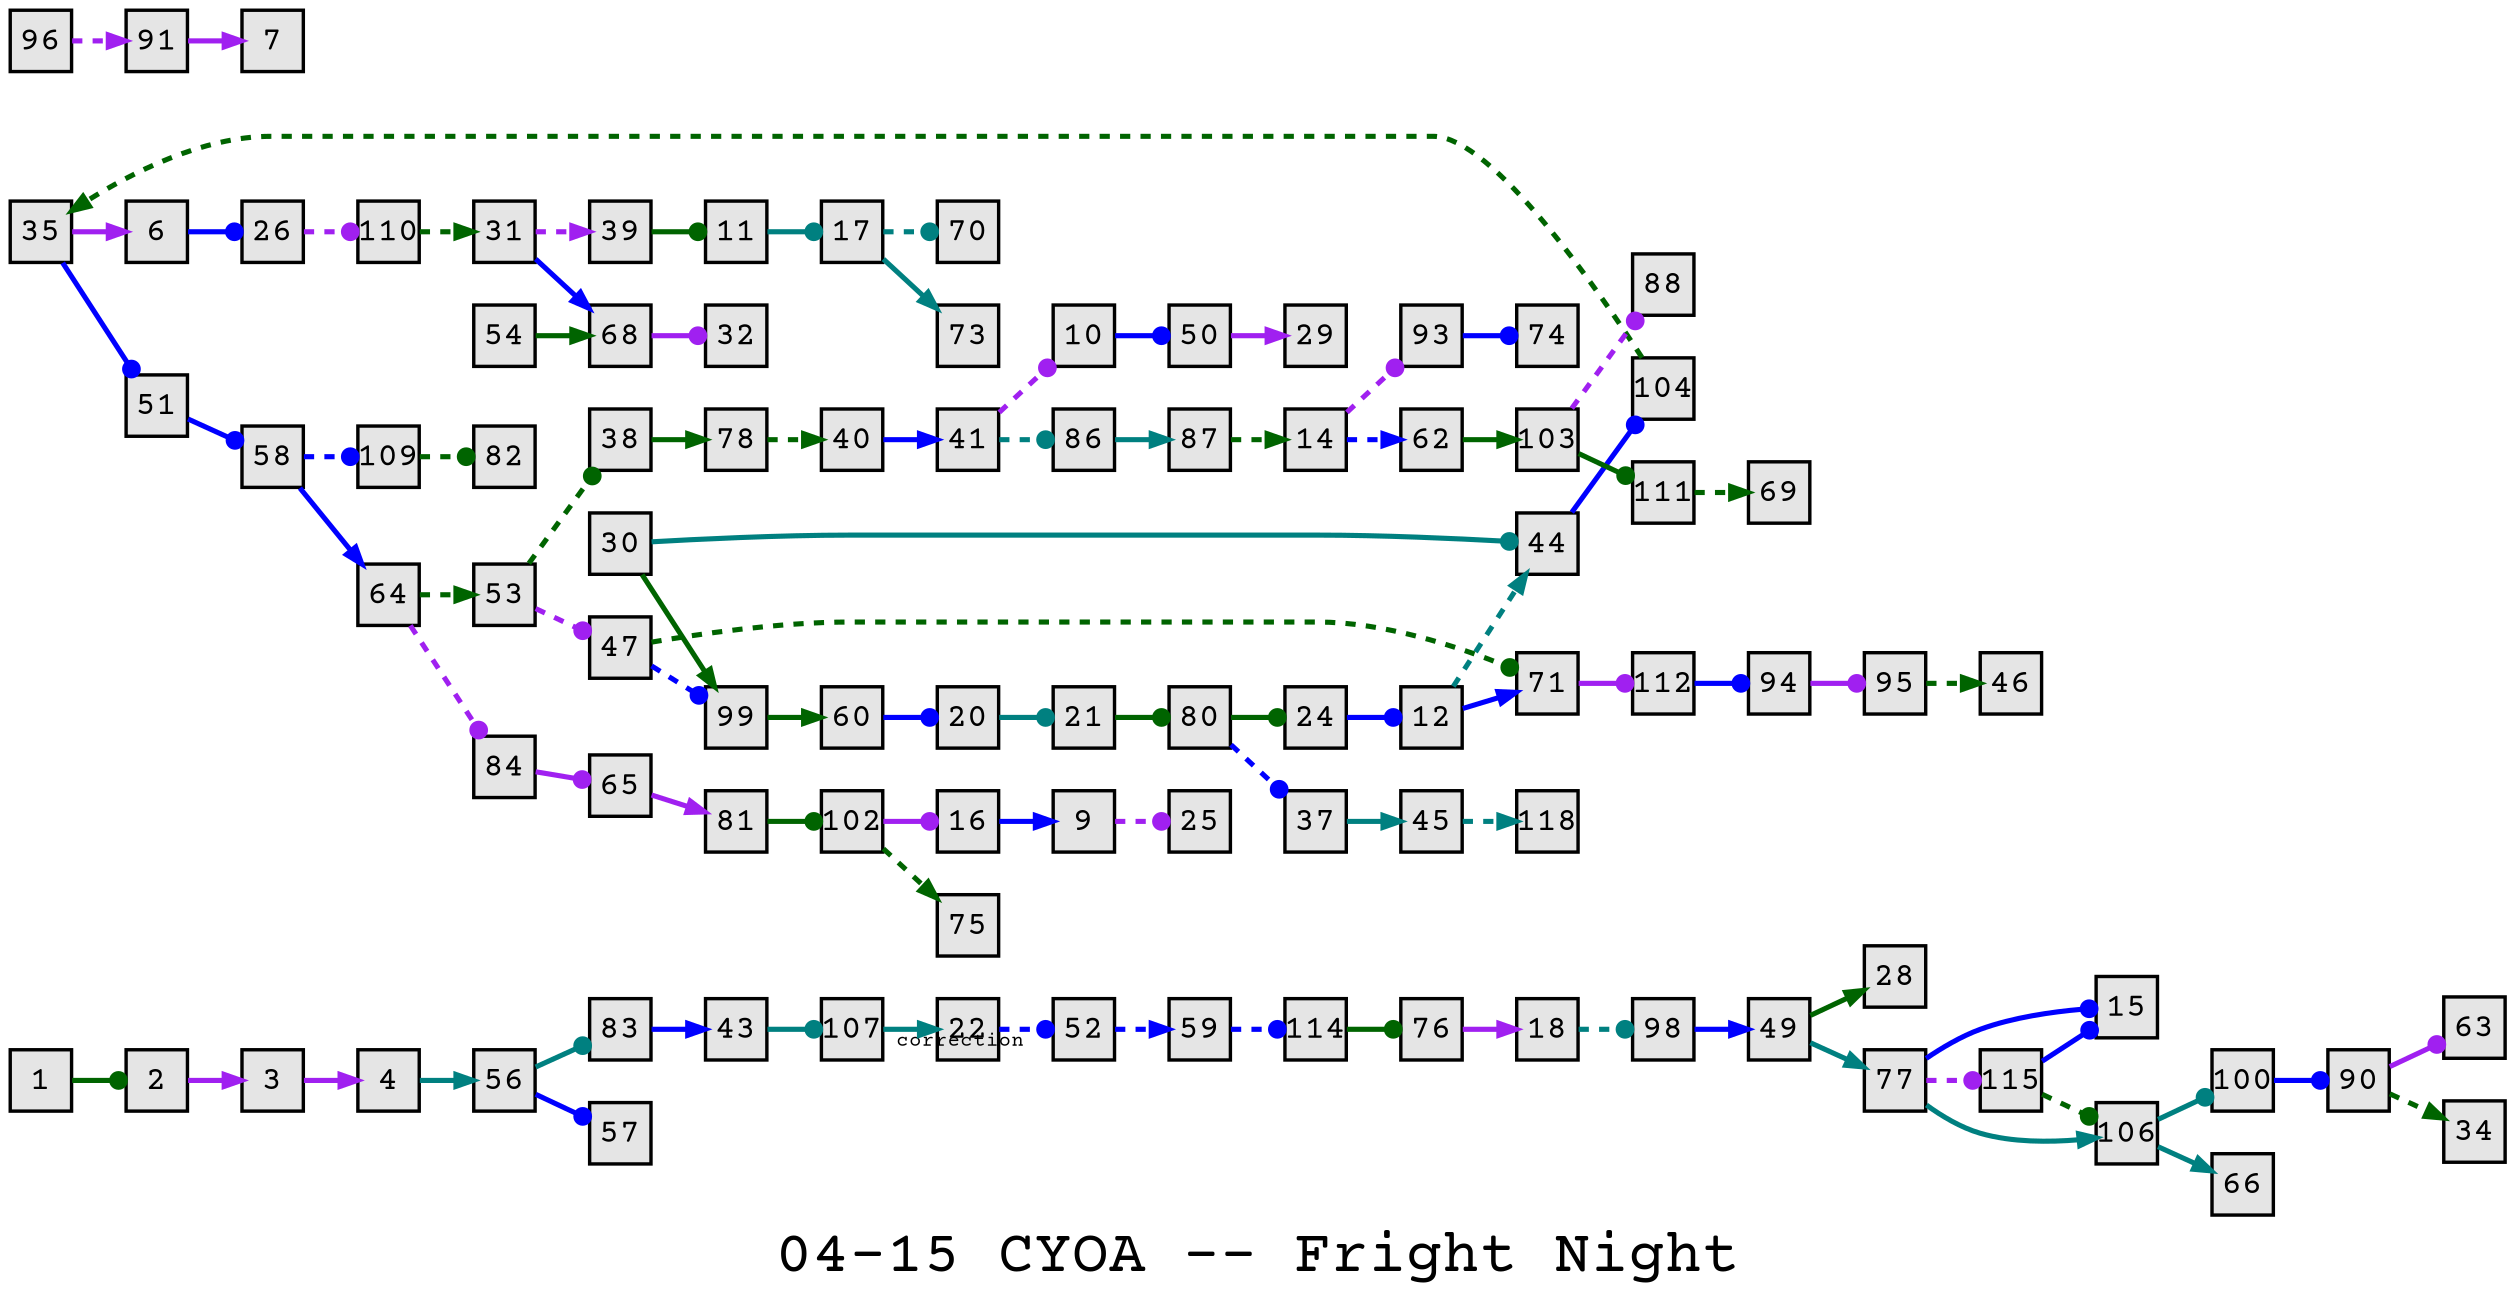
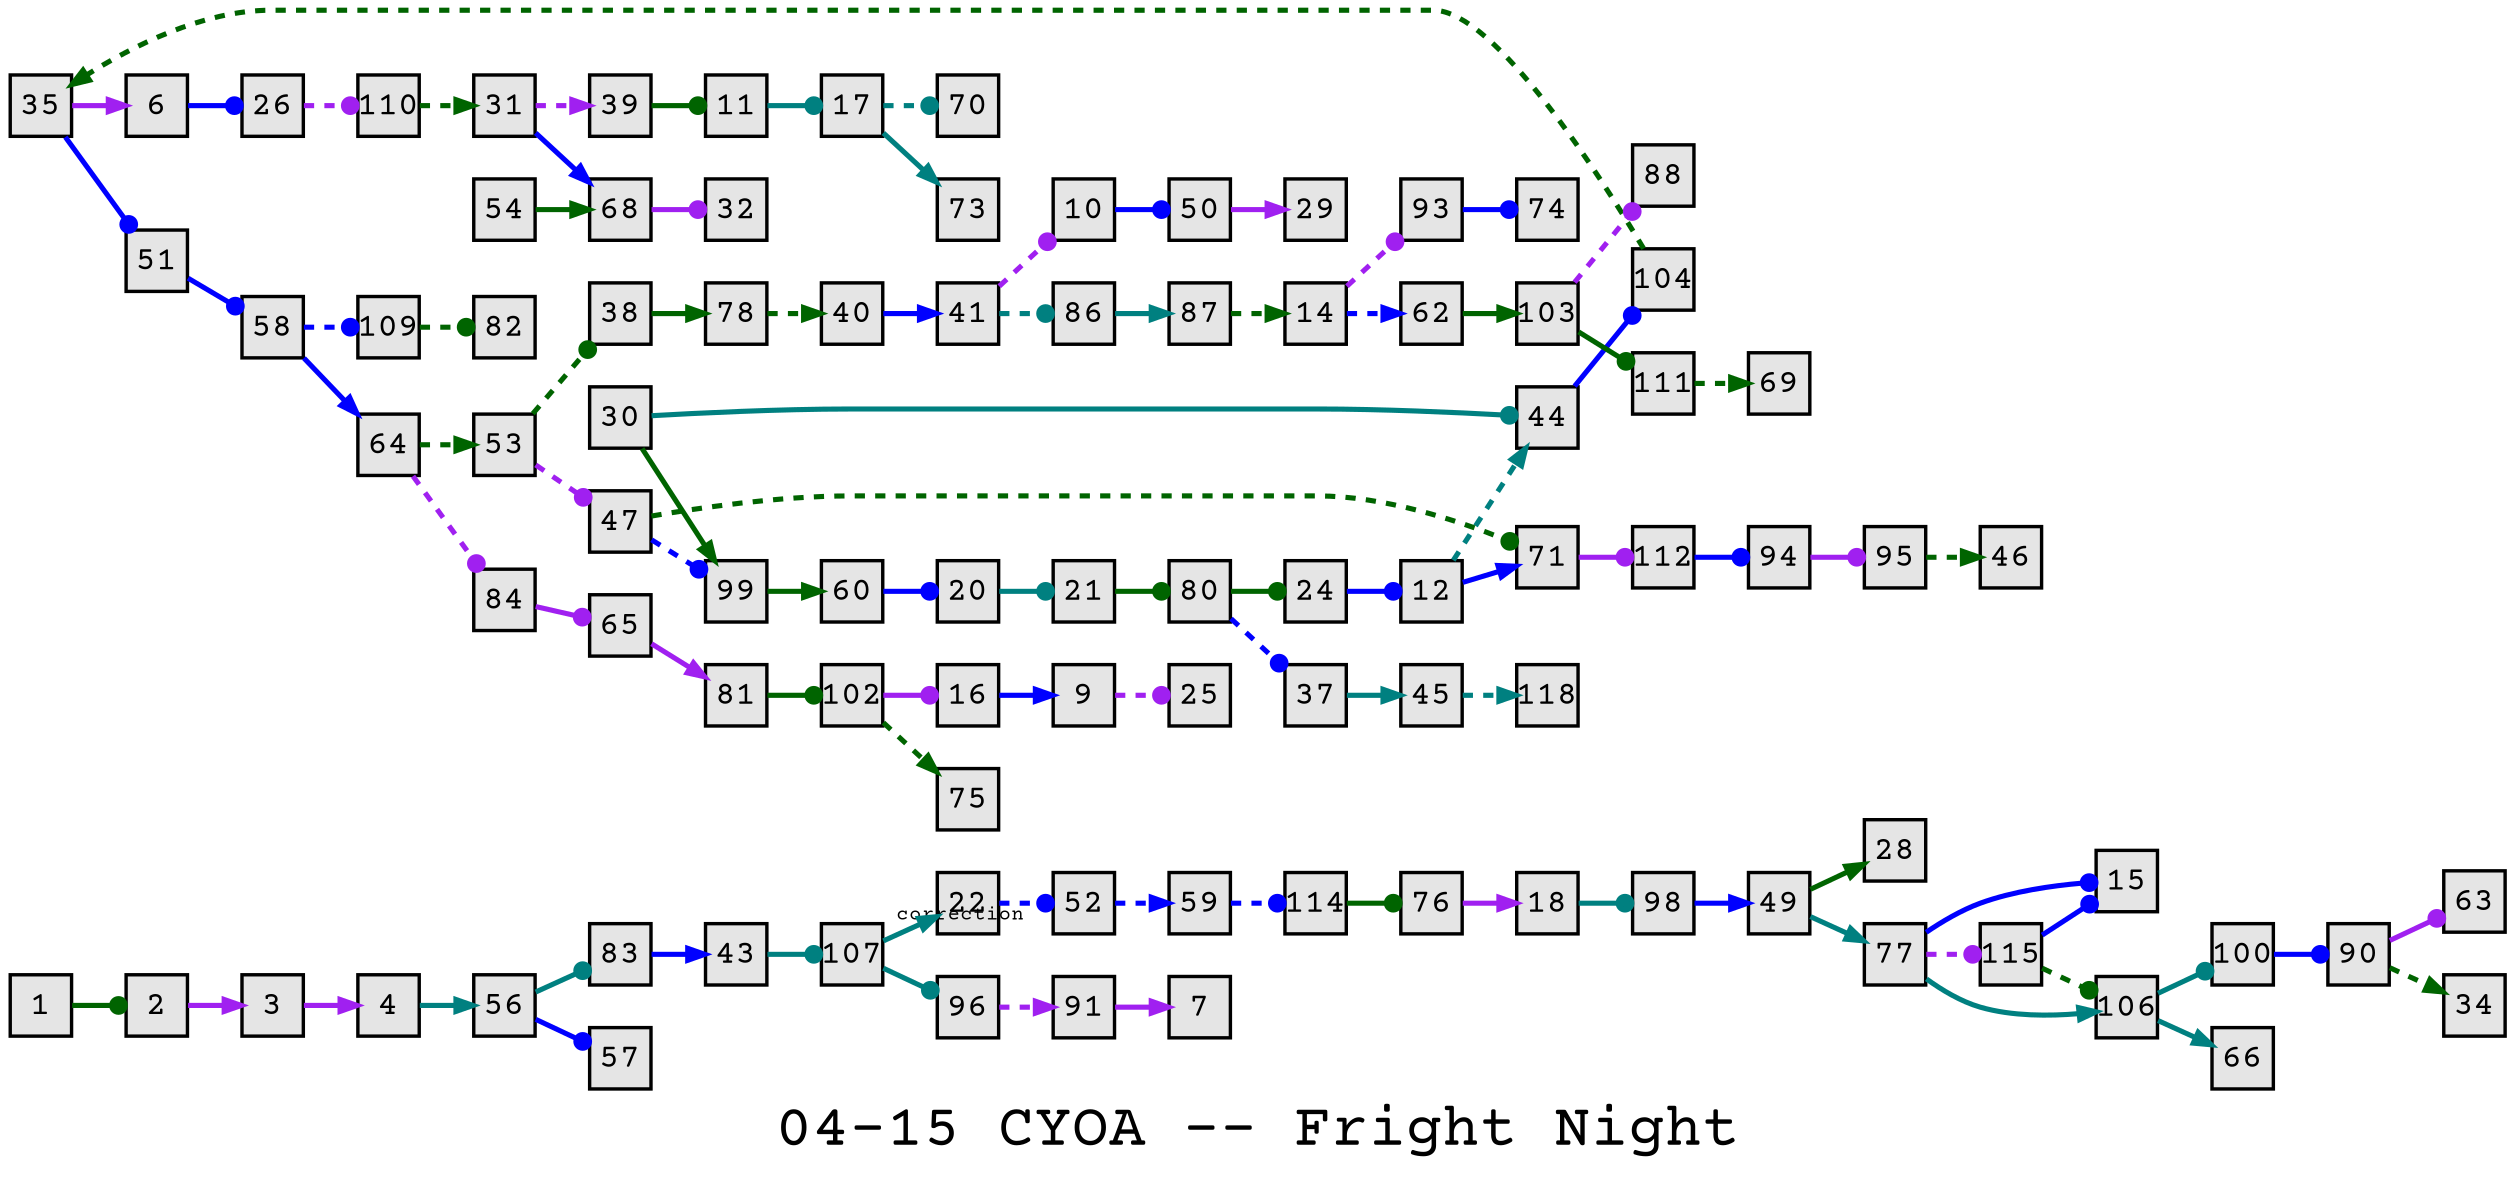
none -> (903, 978)
(1598, 1029) -> (1598, 903)
